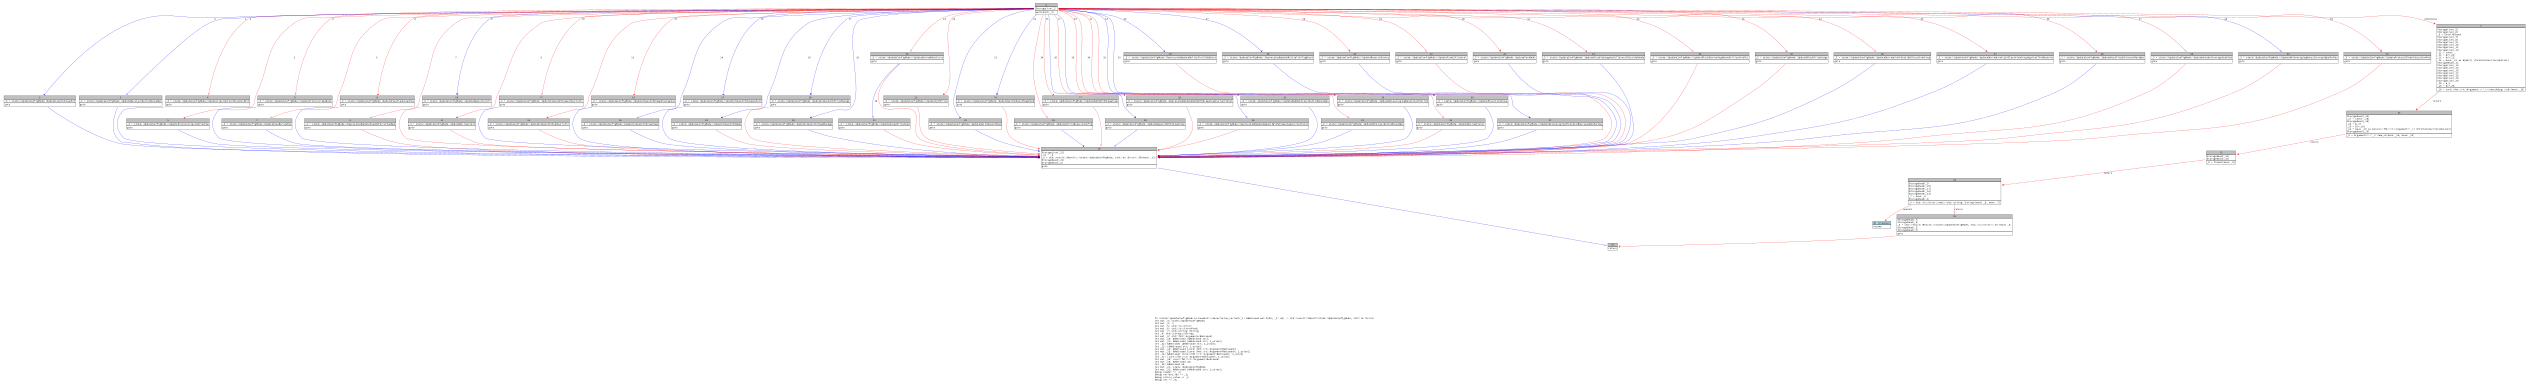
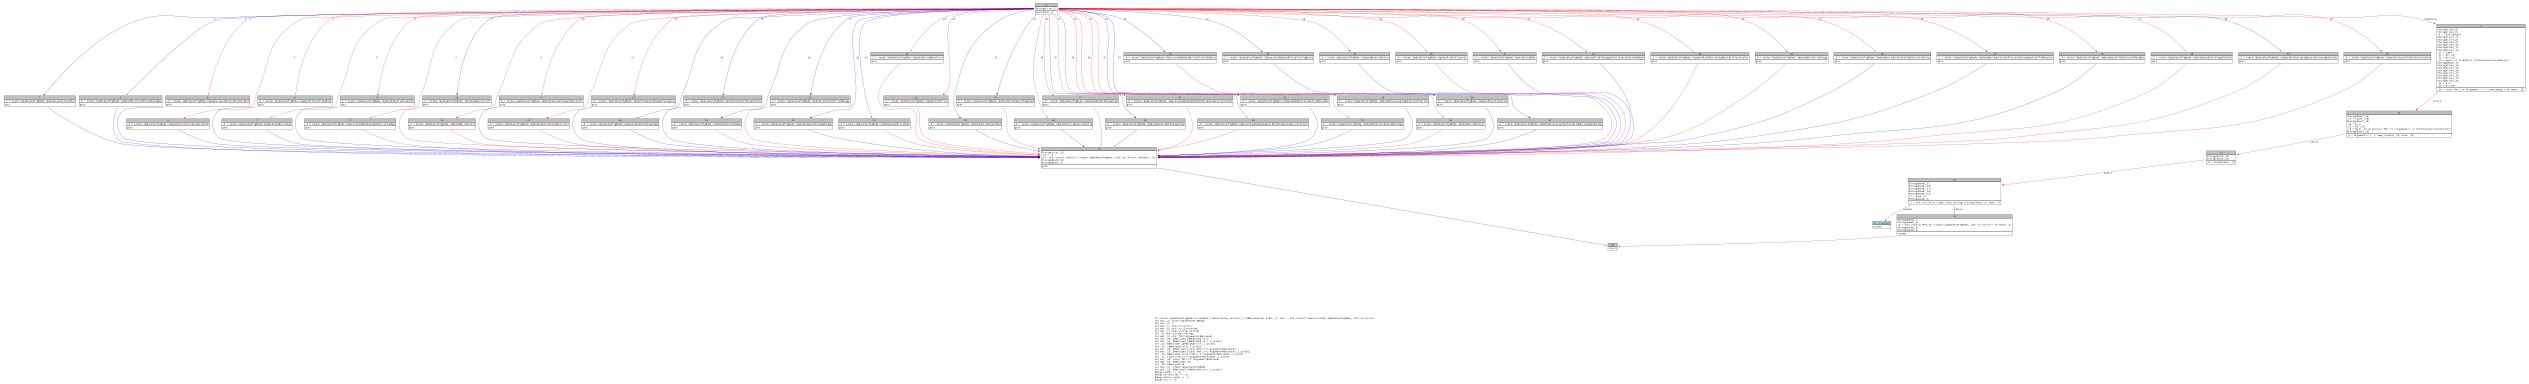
(879, 87) -> (895, 15)
(1900, 234) -> (1902, 234)
